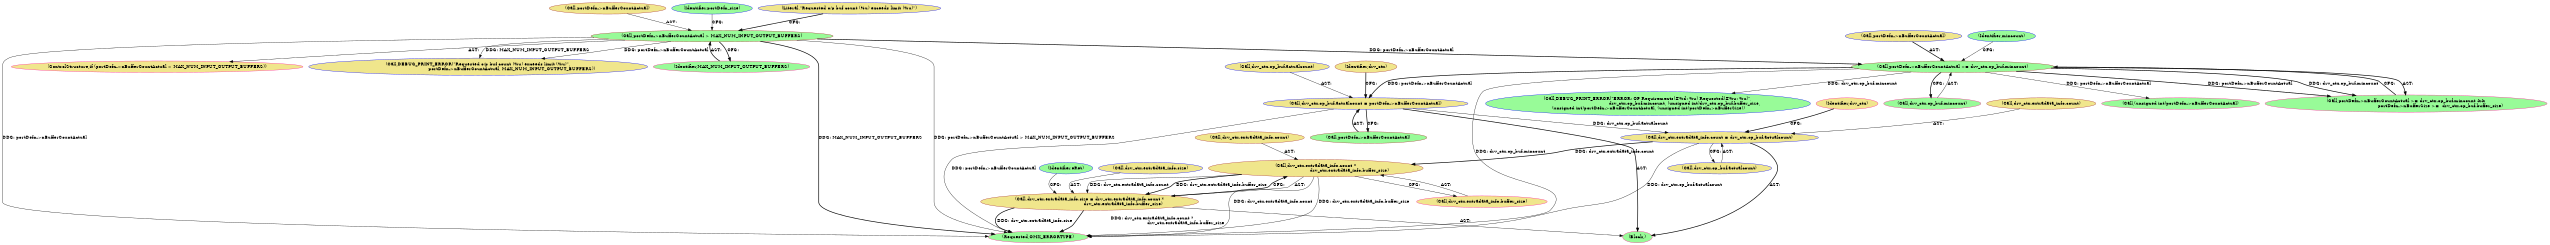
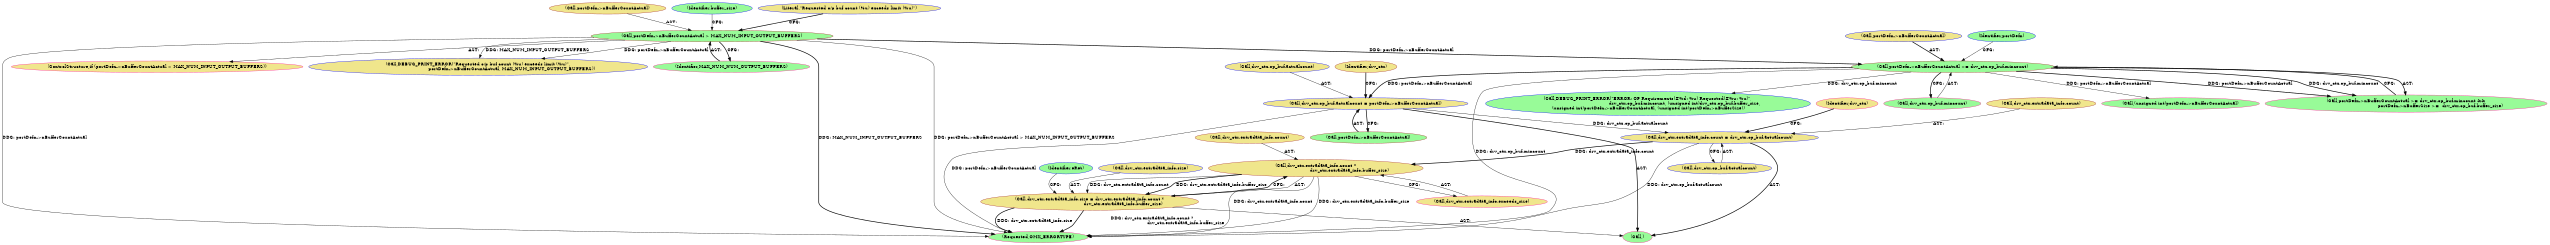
(712, 8) -> (712, 8)
(2002, 36) -> (2002, 36)
(732, 67) -> (732, 67)
(1482, 202) -> (1482, 202)
(1637, 237) -> (1637, 237)
